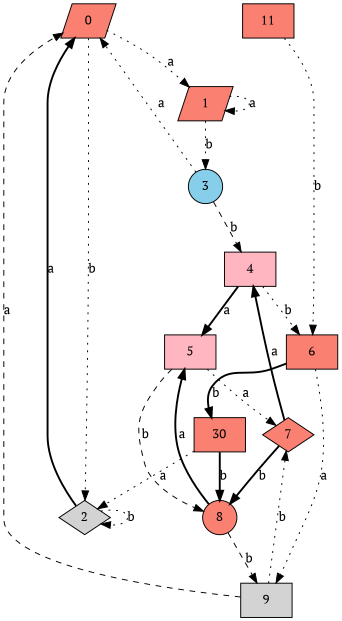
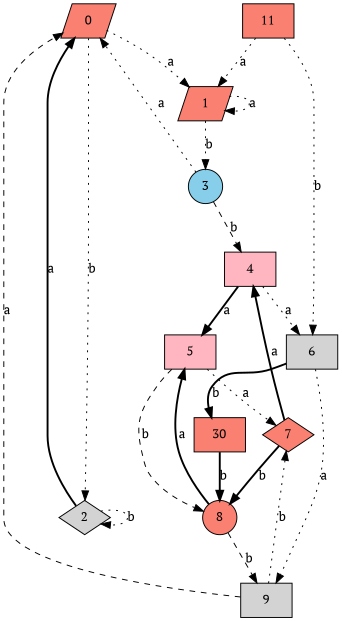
none -> (240, 58)
(288, 311) -> (288, 311)
(312, 352) -> (312, 352)
(146, 480) -> none
